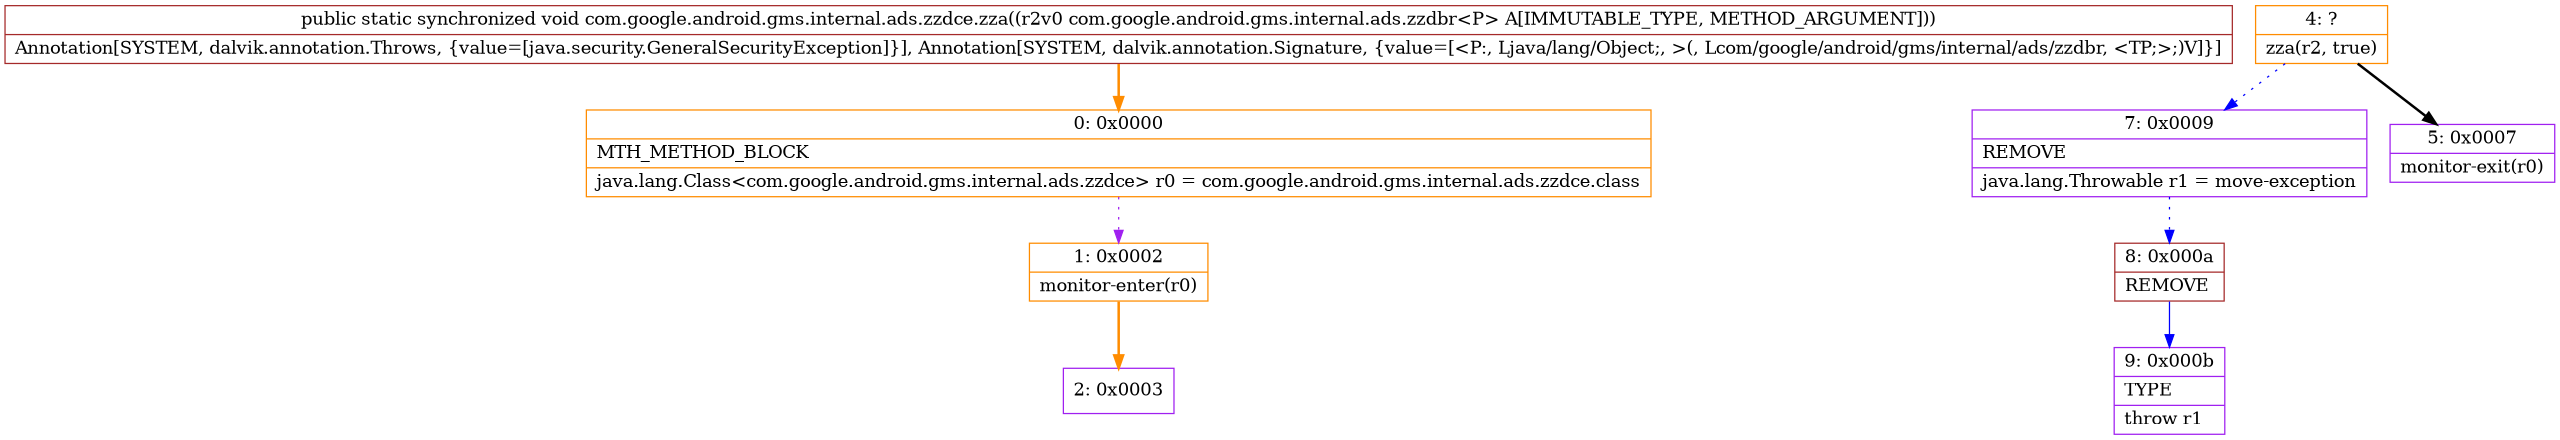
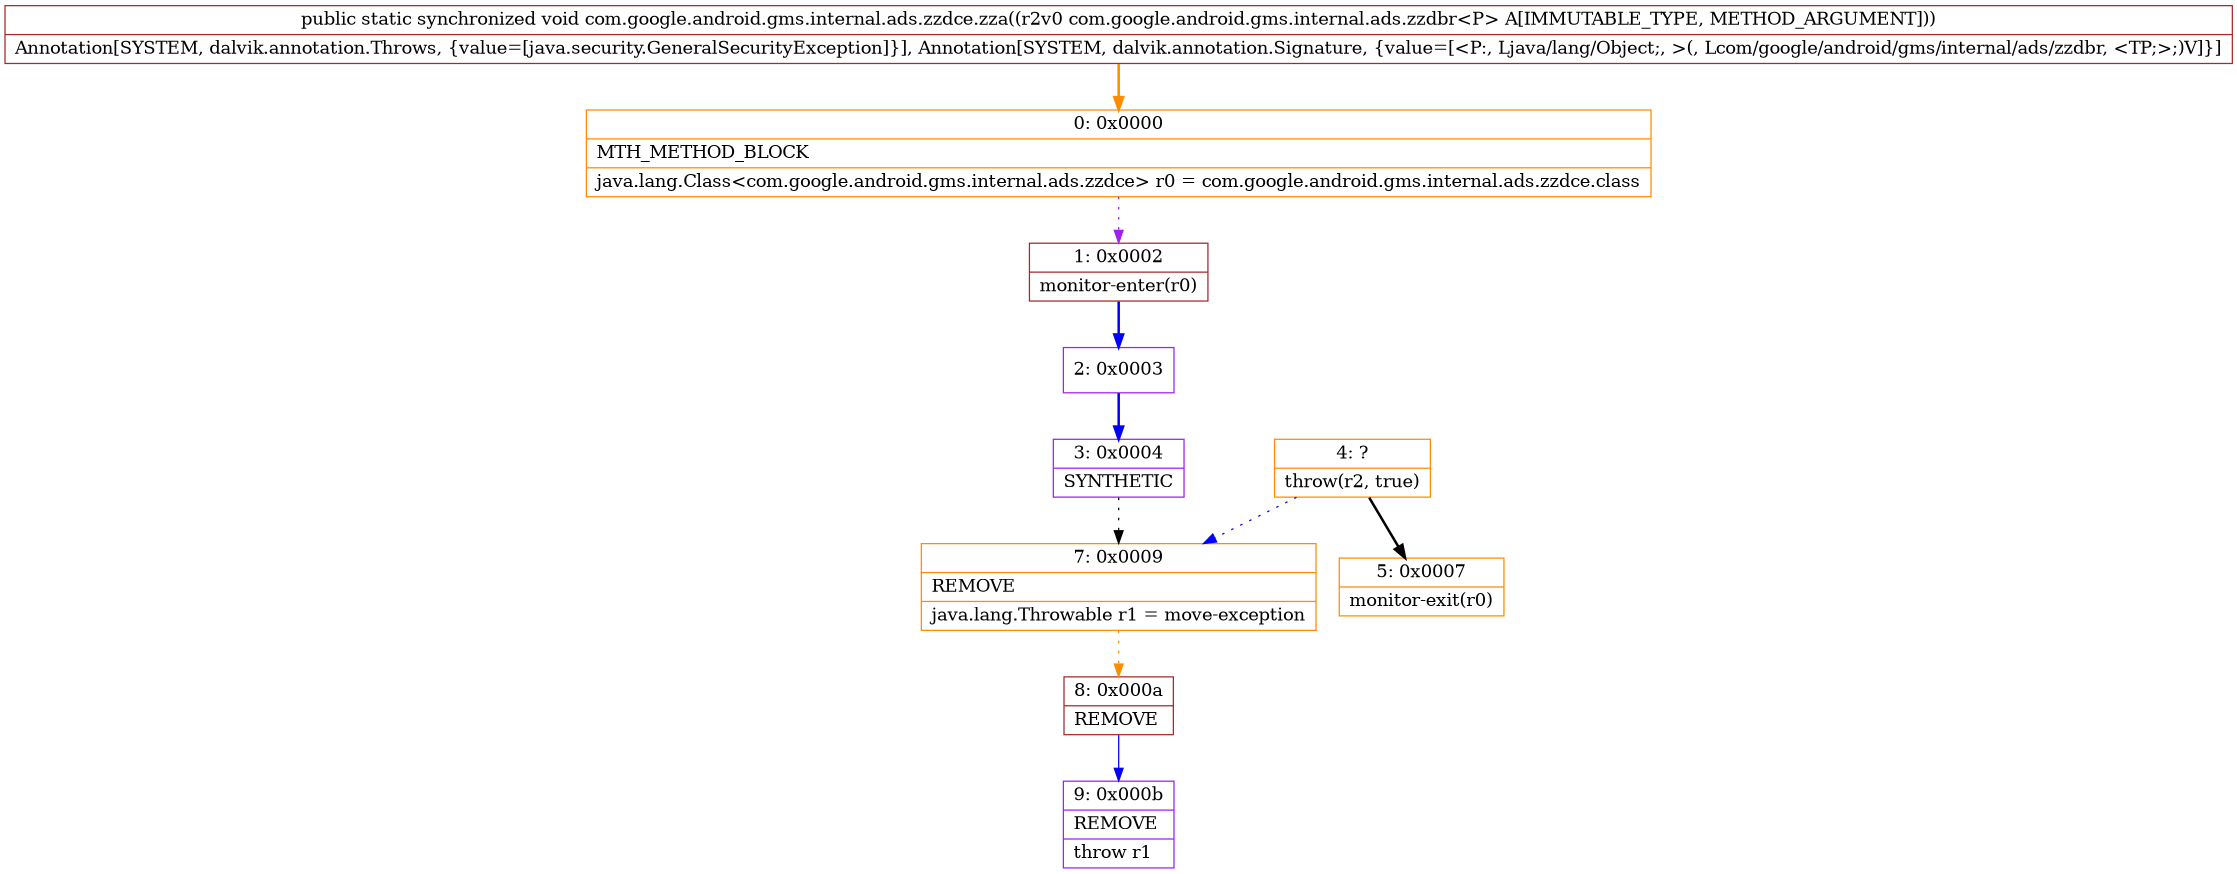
(2322, 48) -> (1352, 482)
(2169, 153) -> (1119, 587)
(2472, 153) -> (1422, 587)
(2169, 214) -> (1119, 647)
(1119, 272) -> (1119, 272)
(1119, 328) -> (1119, 318)
(2149, 390) -> (1116, 824)
none -> (1119, 468)
